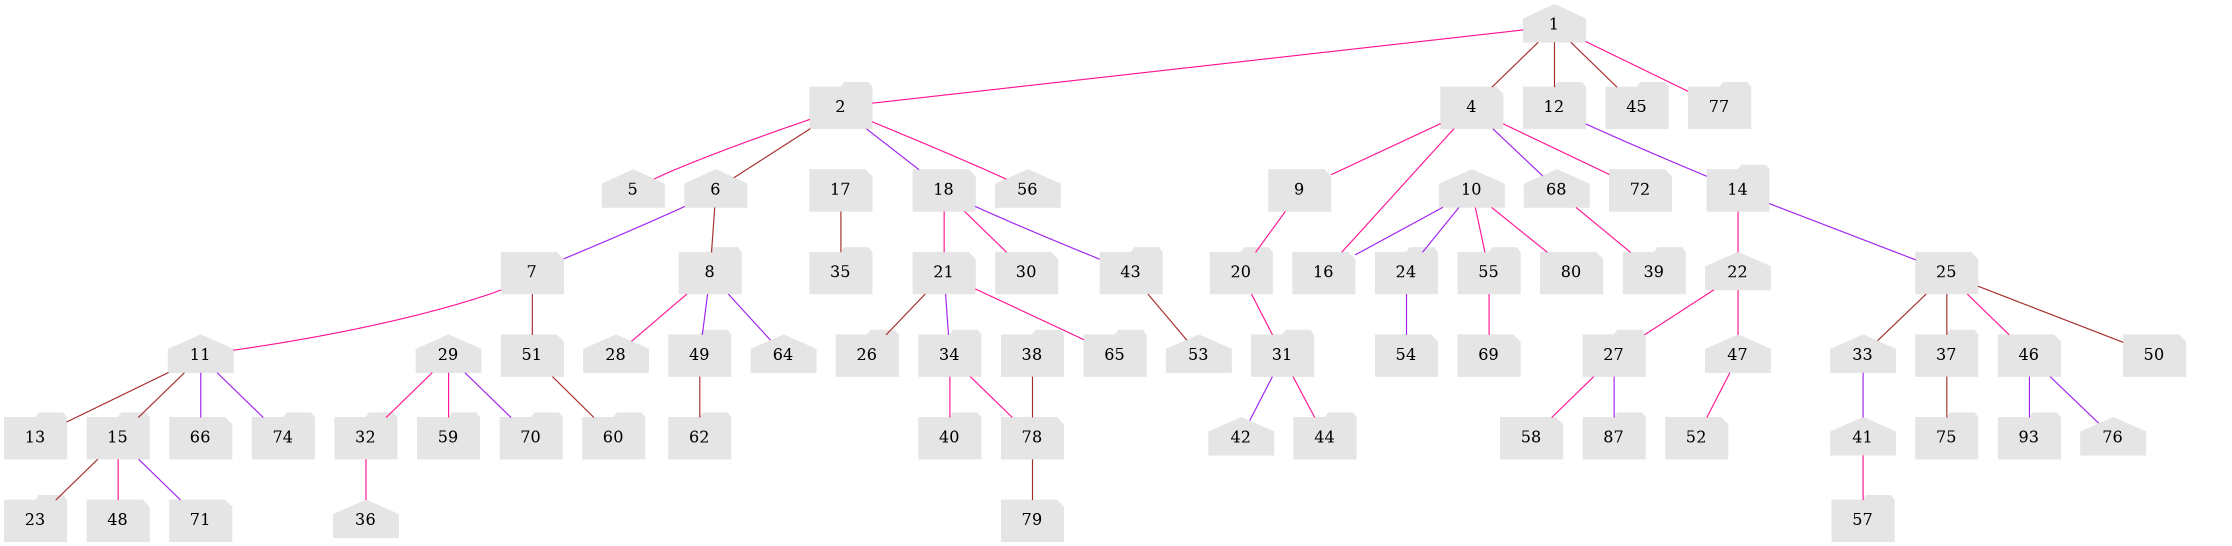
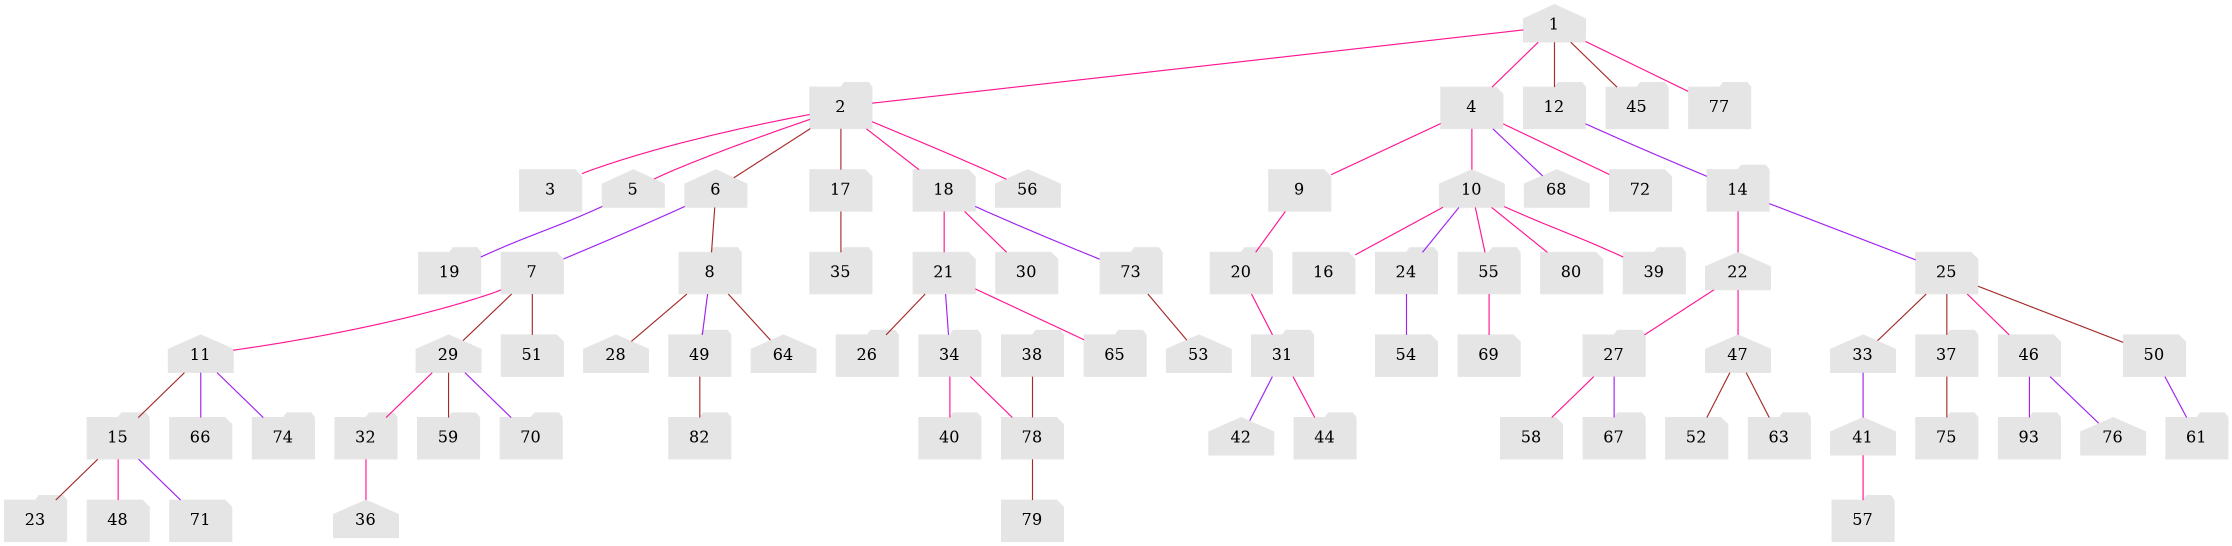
(1515, 65) -> (1515, 65)
none -> (841, 149)
(893, 149) -> (893, 149)
none -> (551, 190)
(1398, 190) -> (1472, 149)
(1603, 230) -> (1564, 232)
(1399, 231) -> (1399, 231)
none -> (450, 273)
(1131, 273) -> (1131, 273)
none -> (487, 317)
(749, 317) -> (749, 317)
(659, 318) -> (659, 318)
(449, 395) -> (449, 395)
(1718, 395) -> (1718, 395)
(36, 438) -> none
(614, 438) -> none
(700, 438) -> (700, 438)
(1614, 438) -> (1614, 438)
none -> (1779, 438)
none -> (2197, 438)
